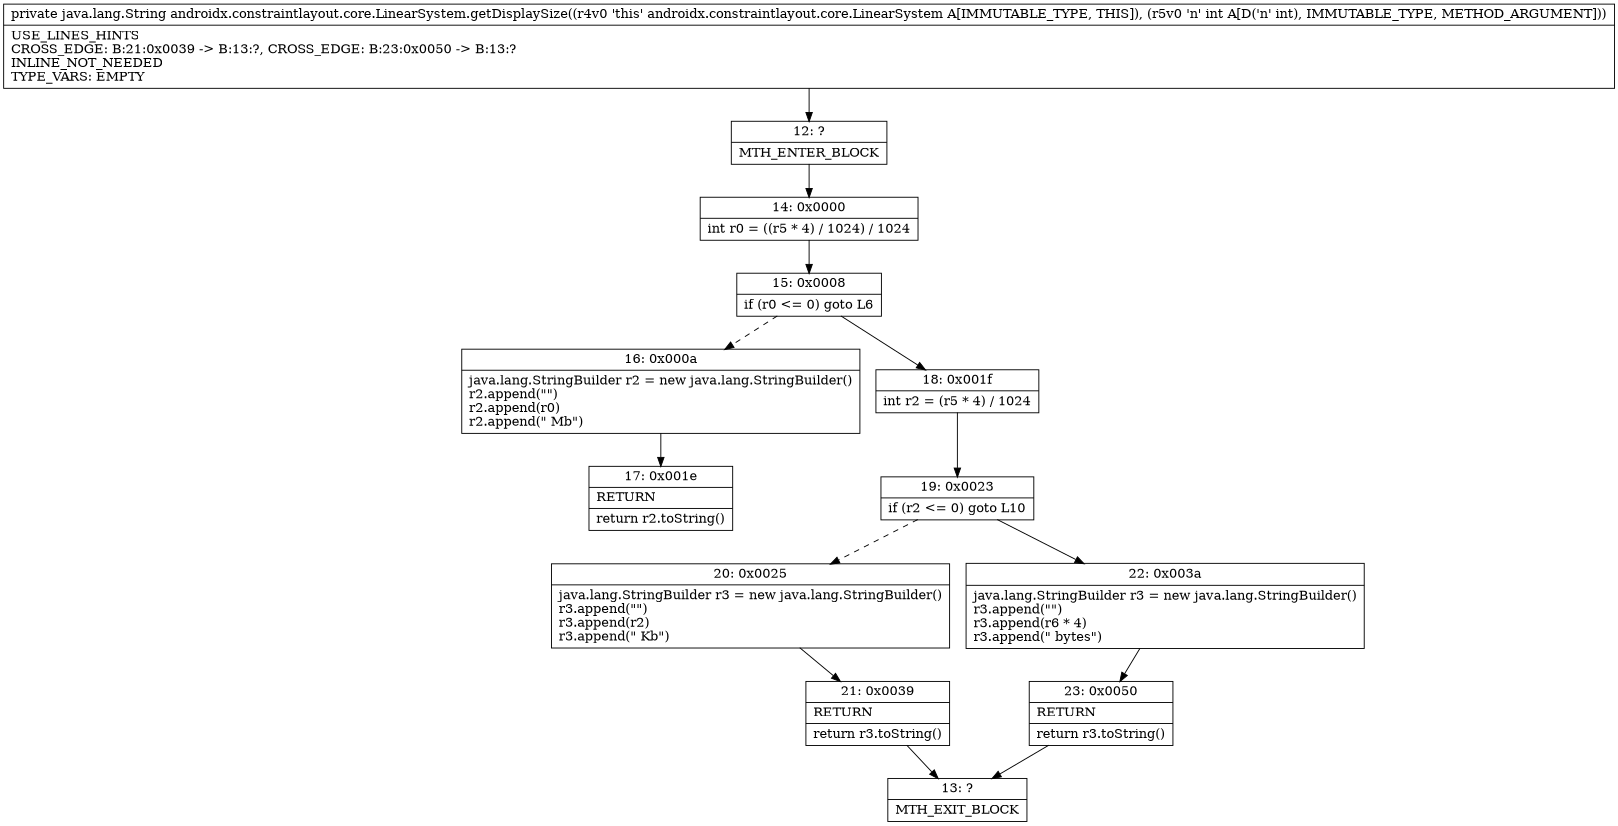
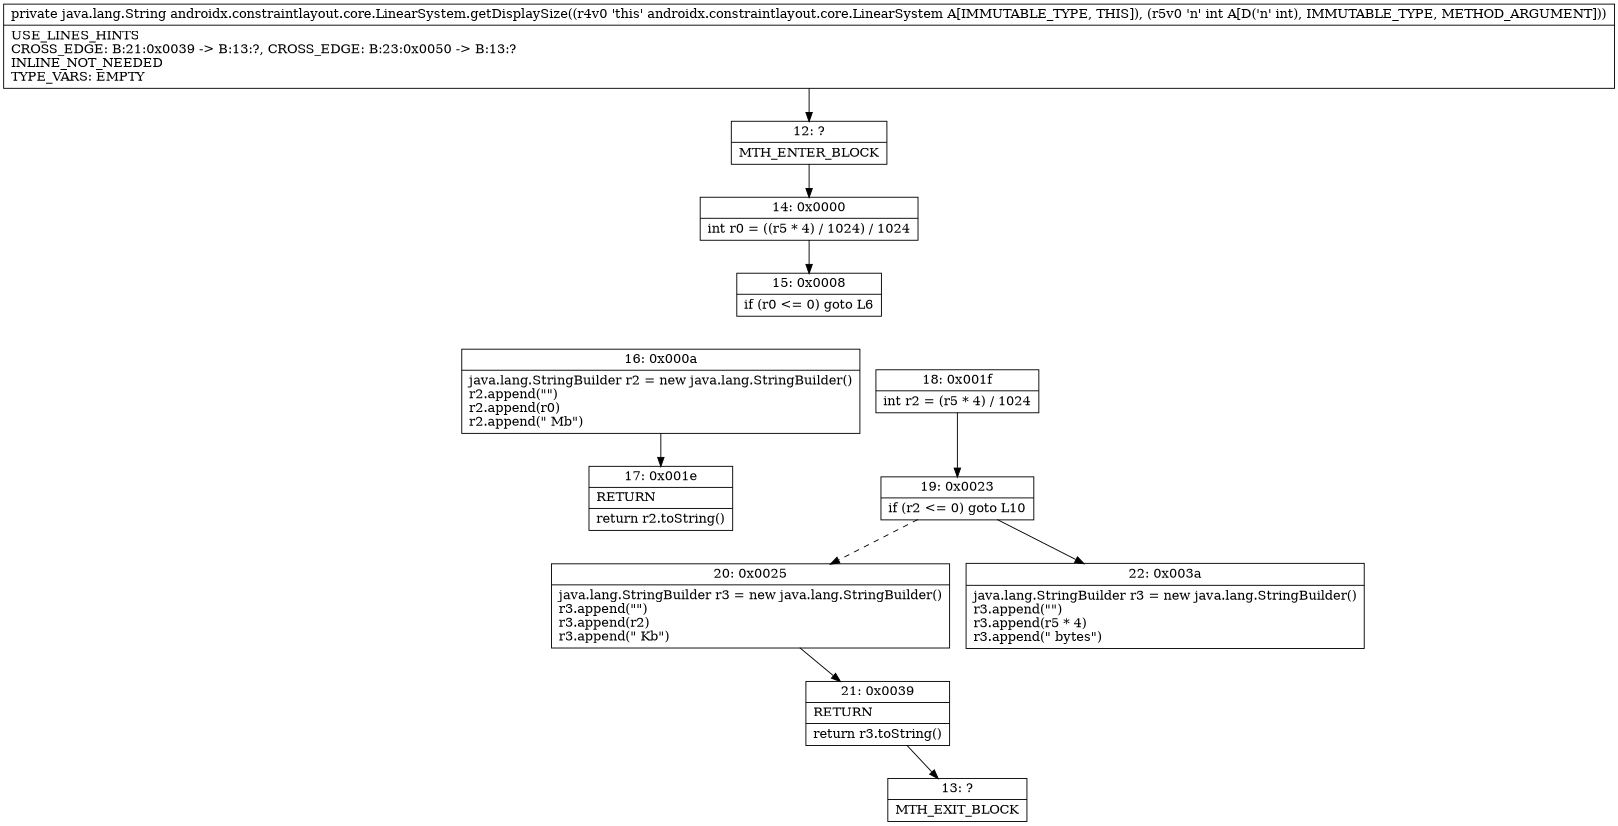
(755, 330) -> none
(879, 340) -> none
(1030, 623) -> (1030, 623)
(1101, 713) -> none
